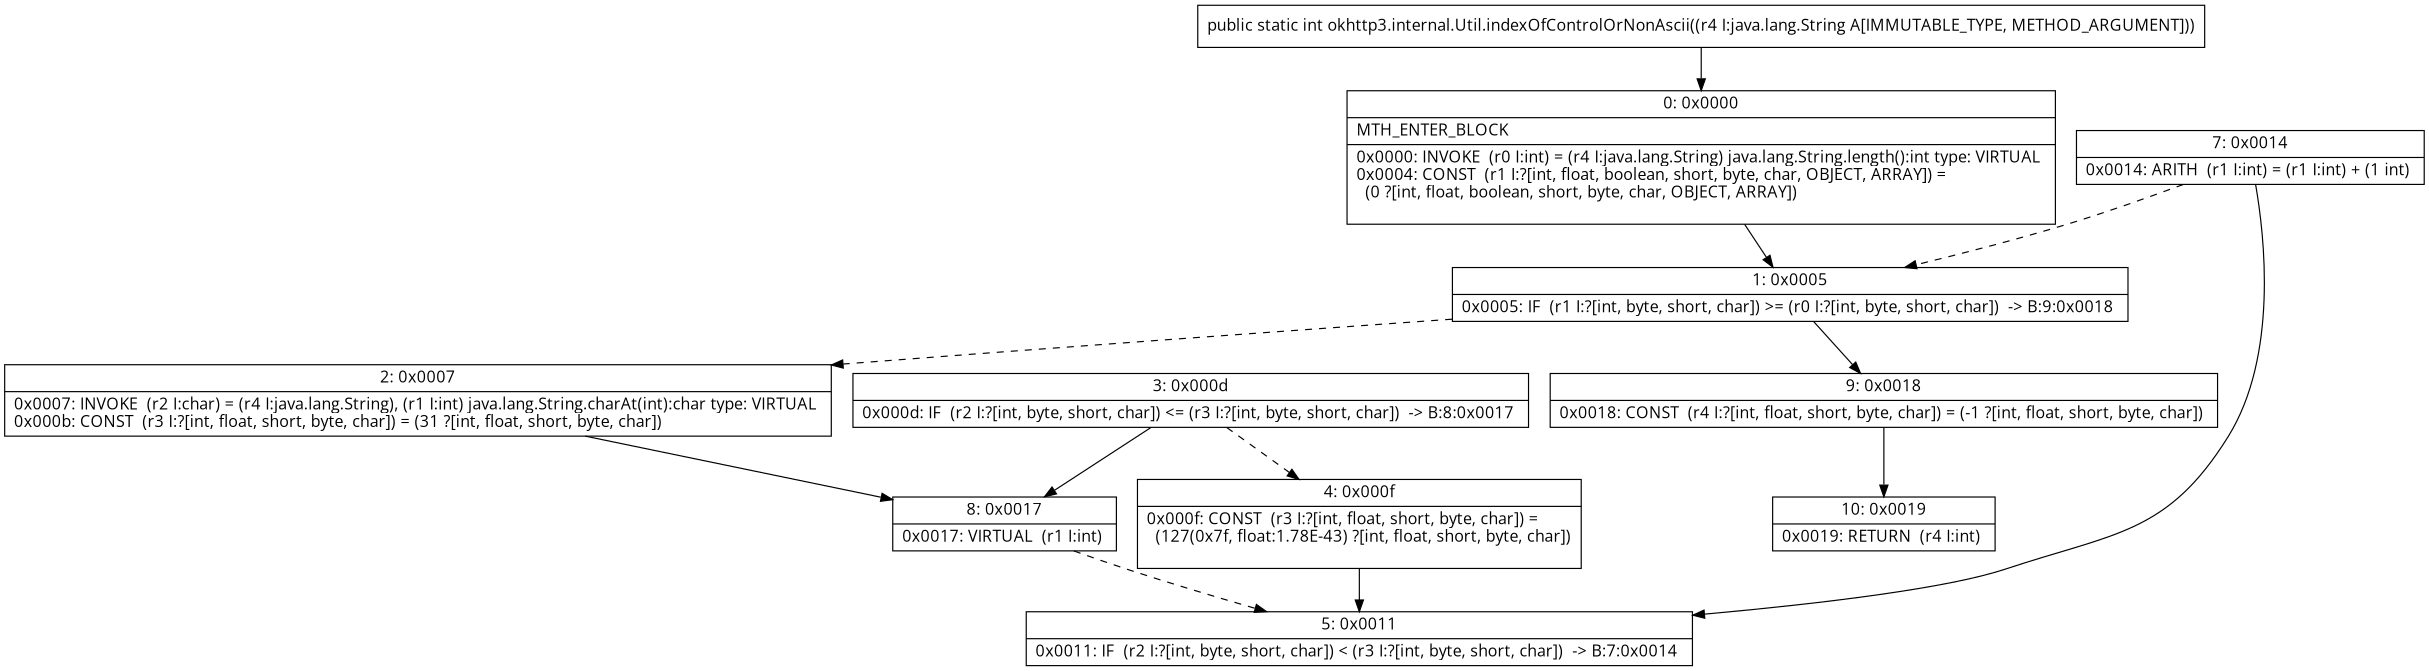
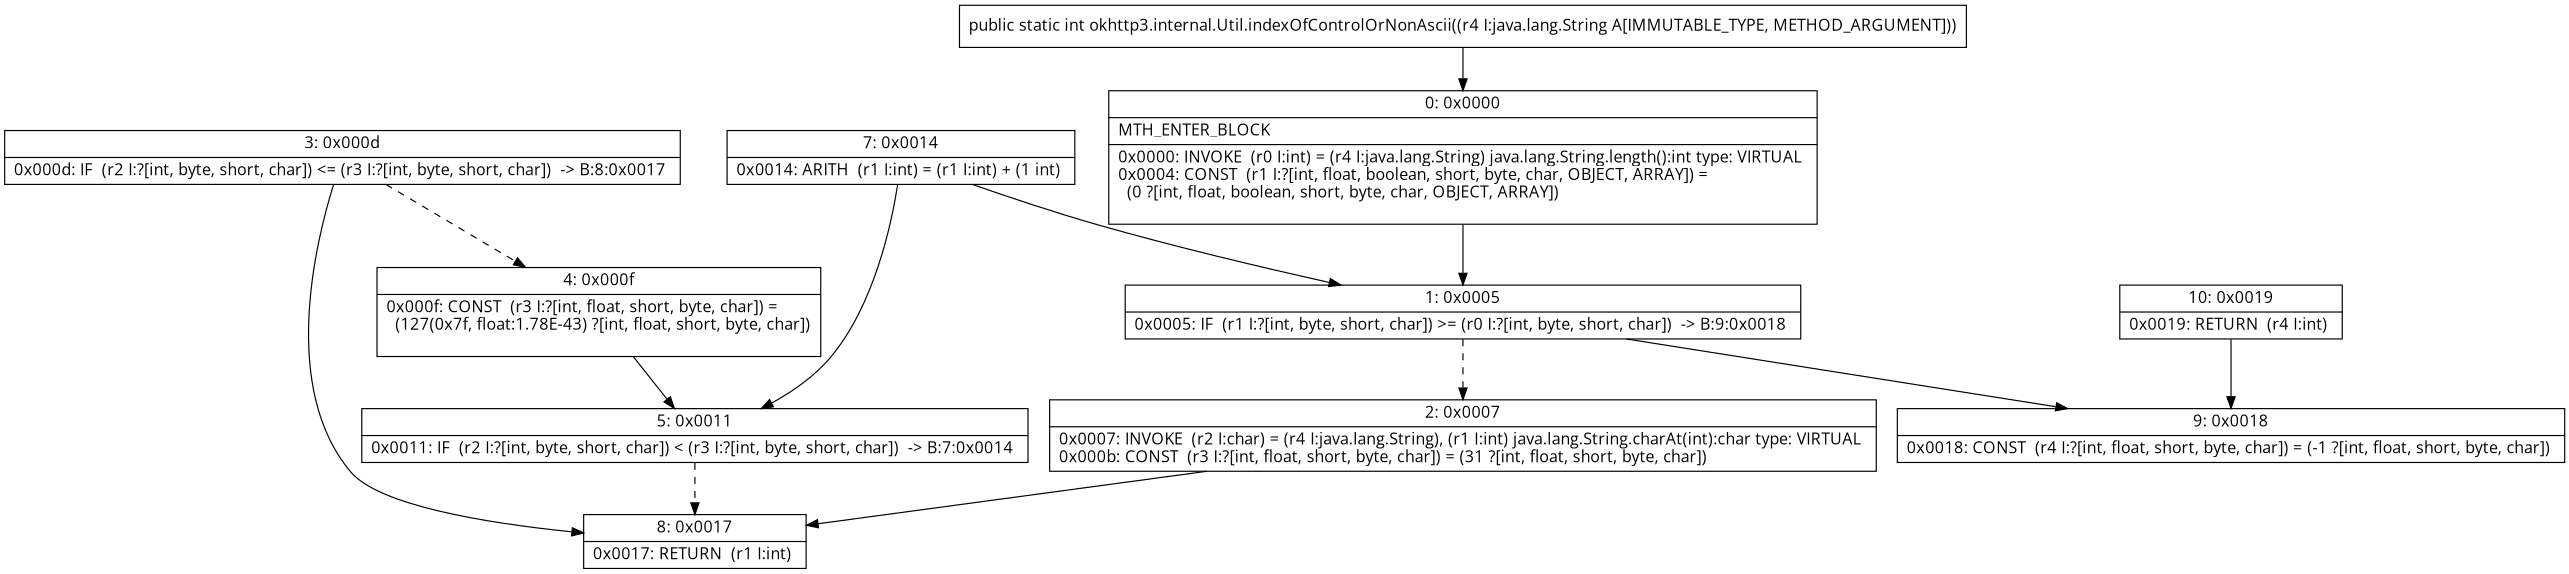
(2051, 229) -> (1149, 239)
(1884, 456) -> (2231, 368)
(1005, 537) -> (695, 554)
(1164, 581) -> (695, 483)
